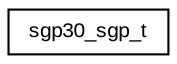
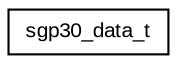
(88, 32) -> (88, 32)
